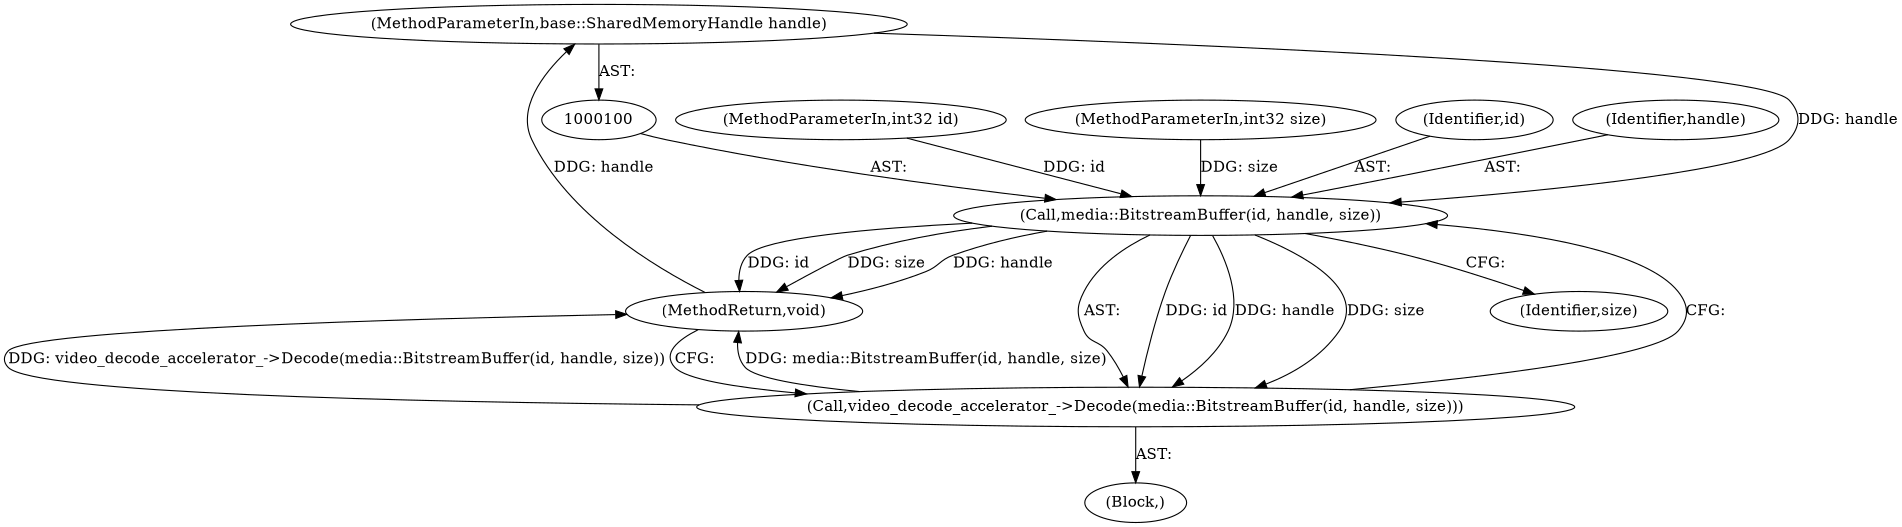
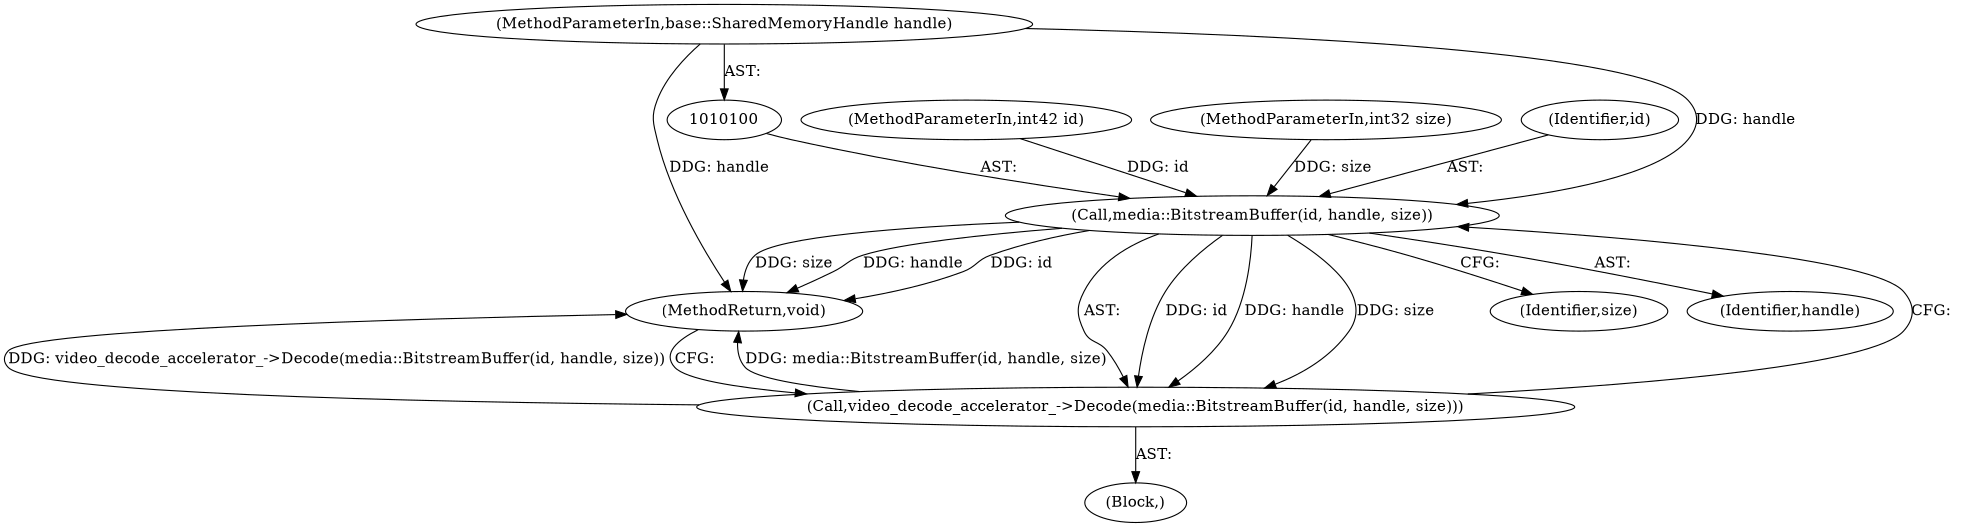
(599, 120) -> (724, 120)
(841, 120) -> (966, 120)
(1455, 165) -> (1541, 261)
(570, 195) -> (664, 162)
